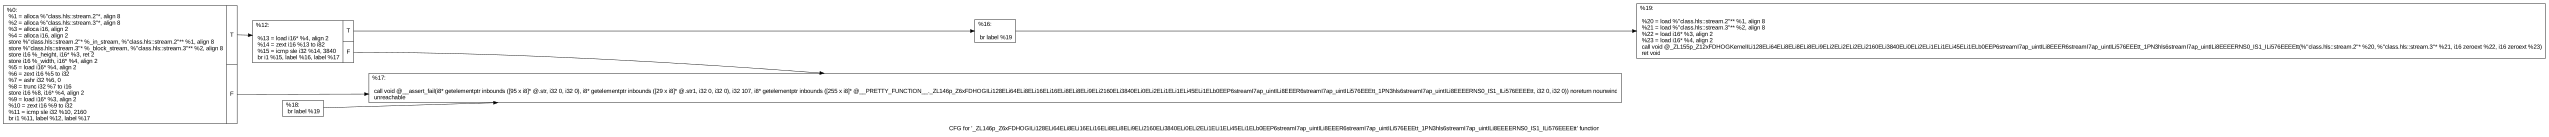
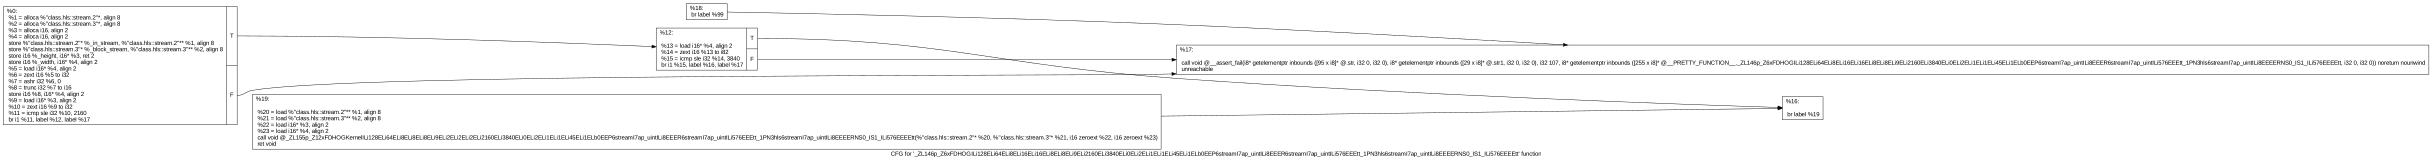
(1324, 31) -> (1470, 112)
(303, 111) -> (707, 15)
